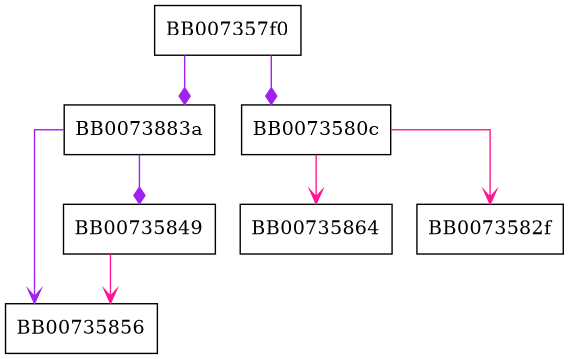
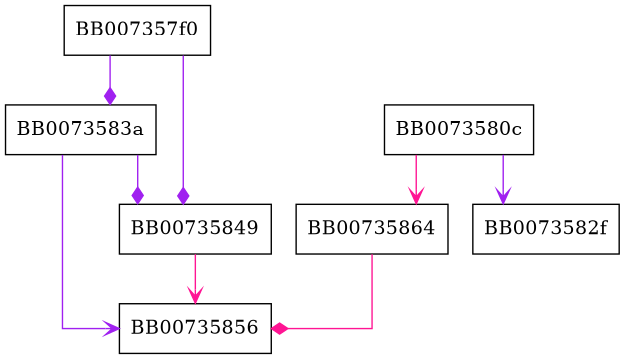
(271, 72) -> (183, 122)
(139, 130) -> (81, 130)
(471, 130) -> (503, 172)
none -> (367, 329)
